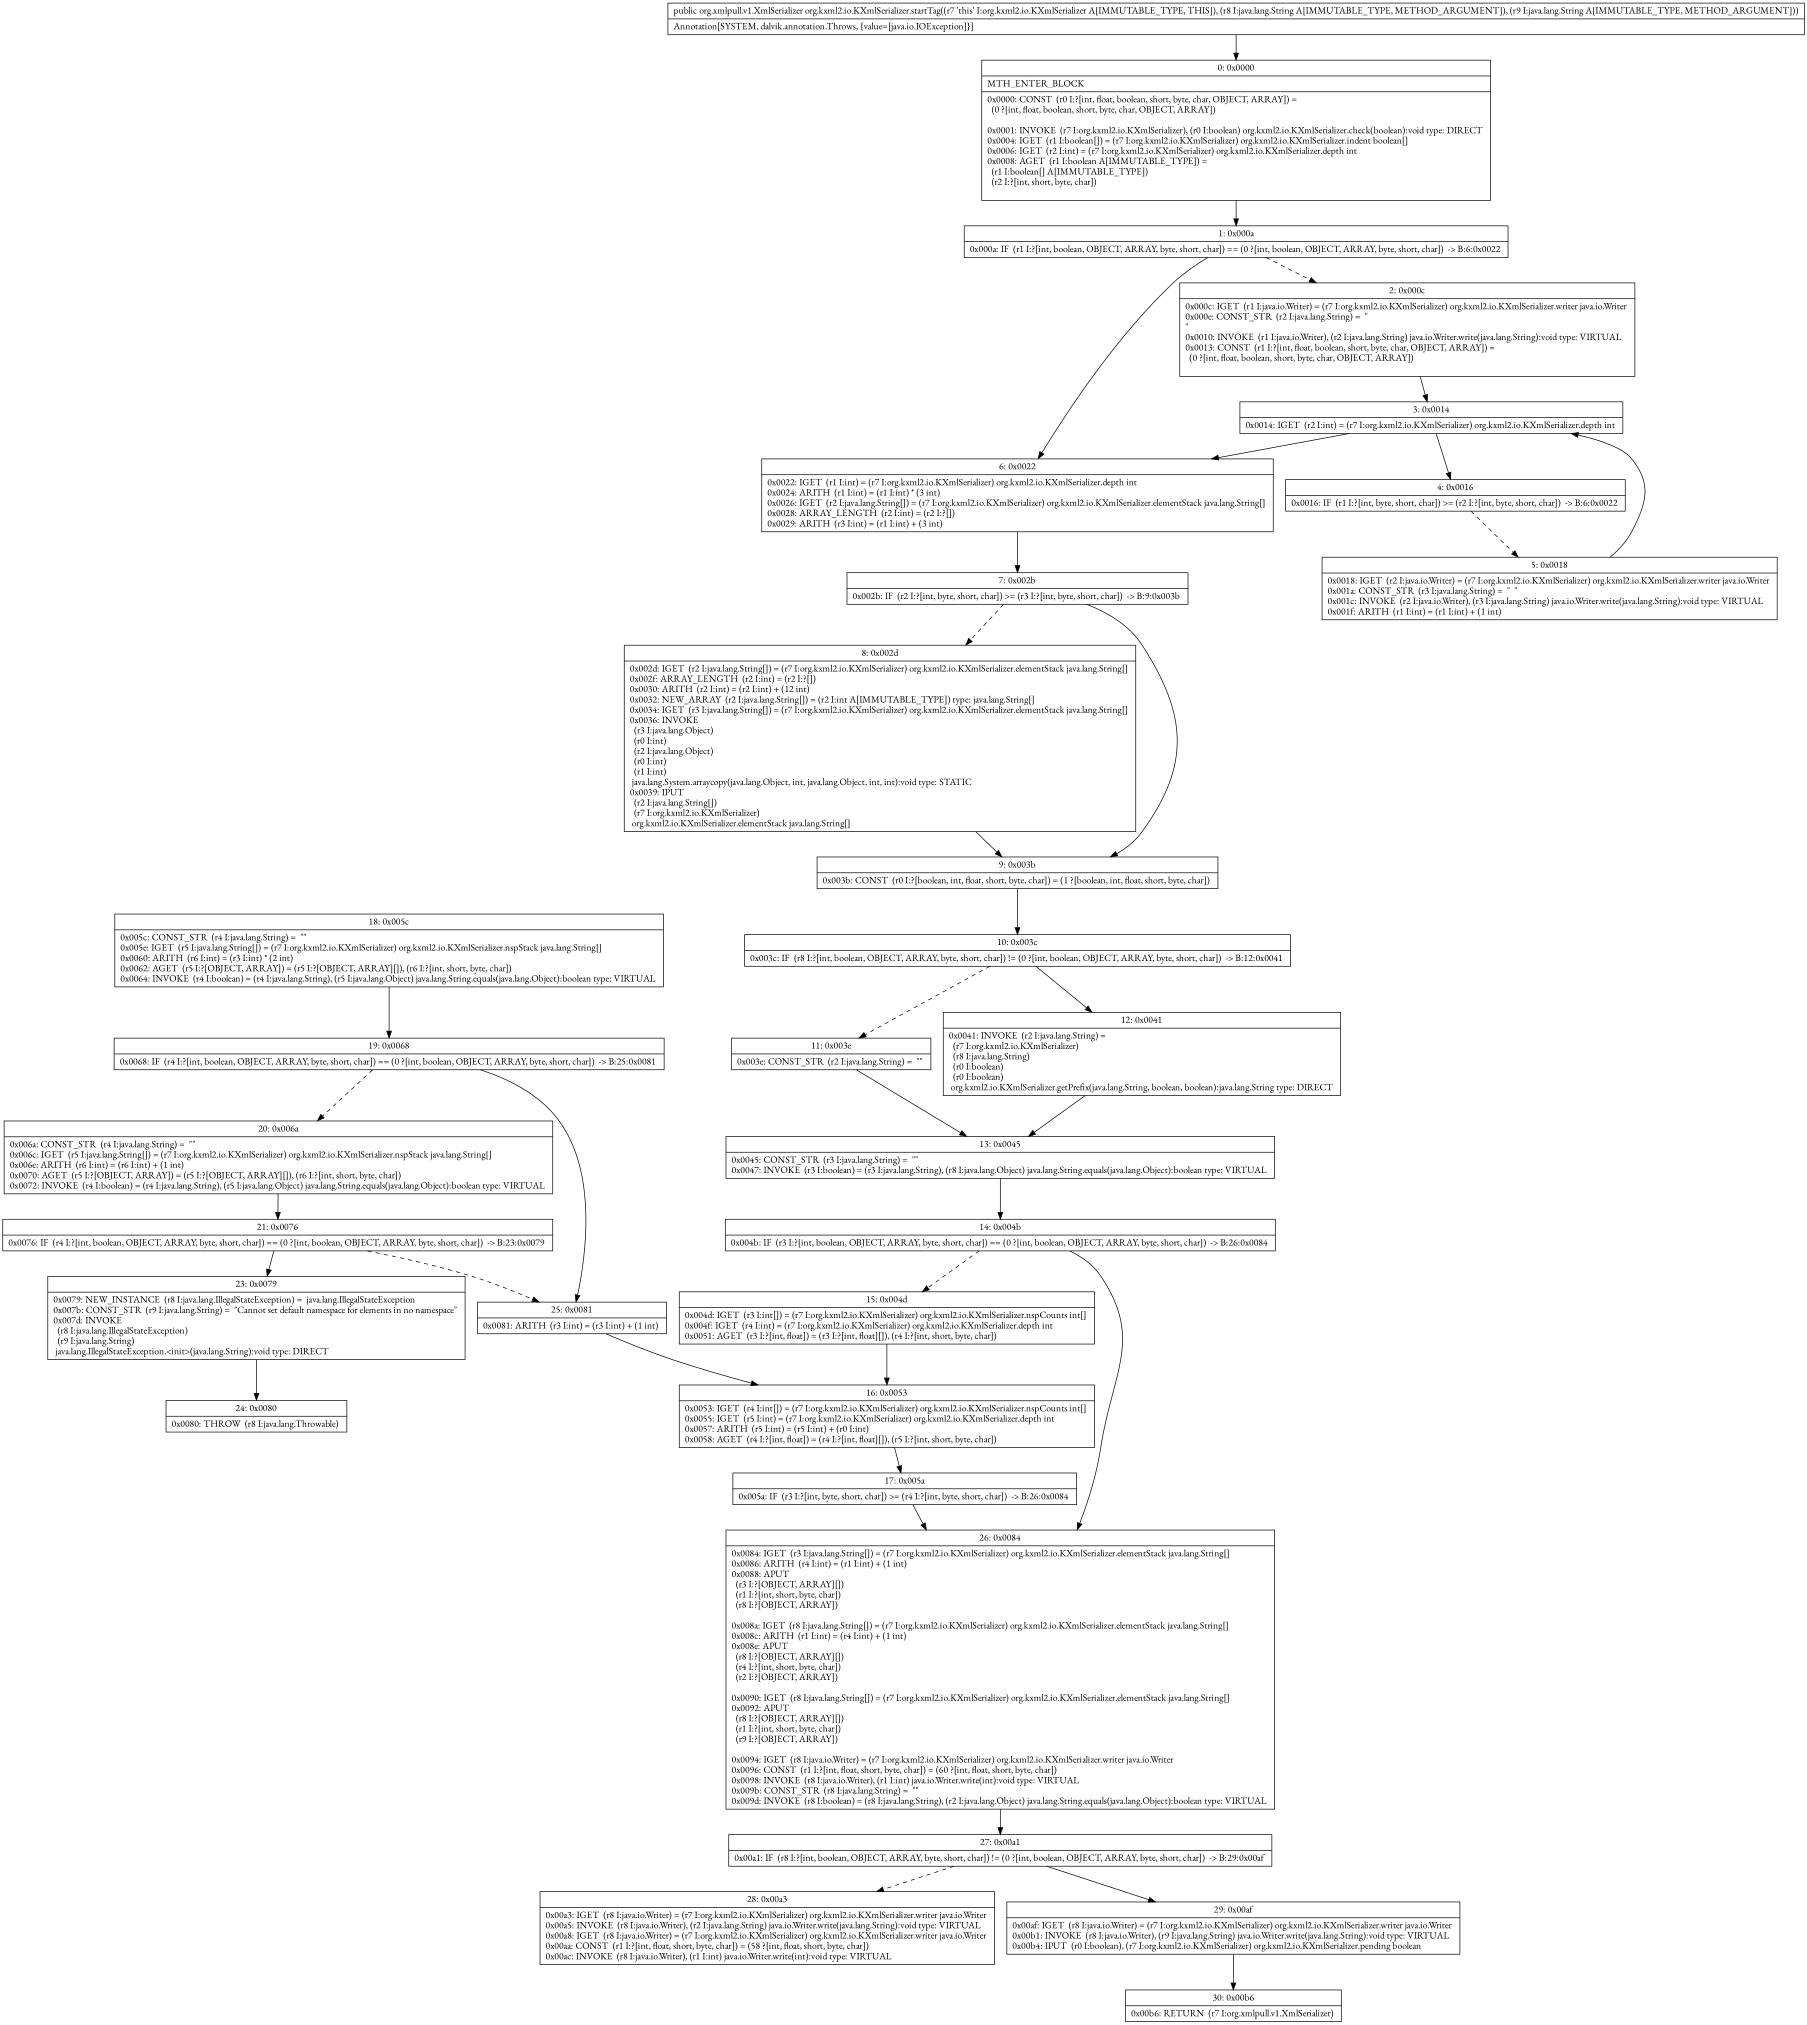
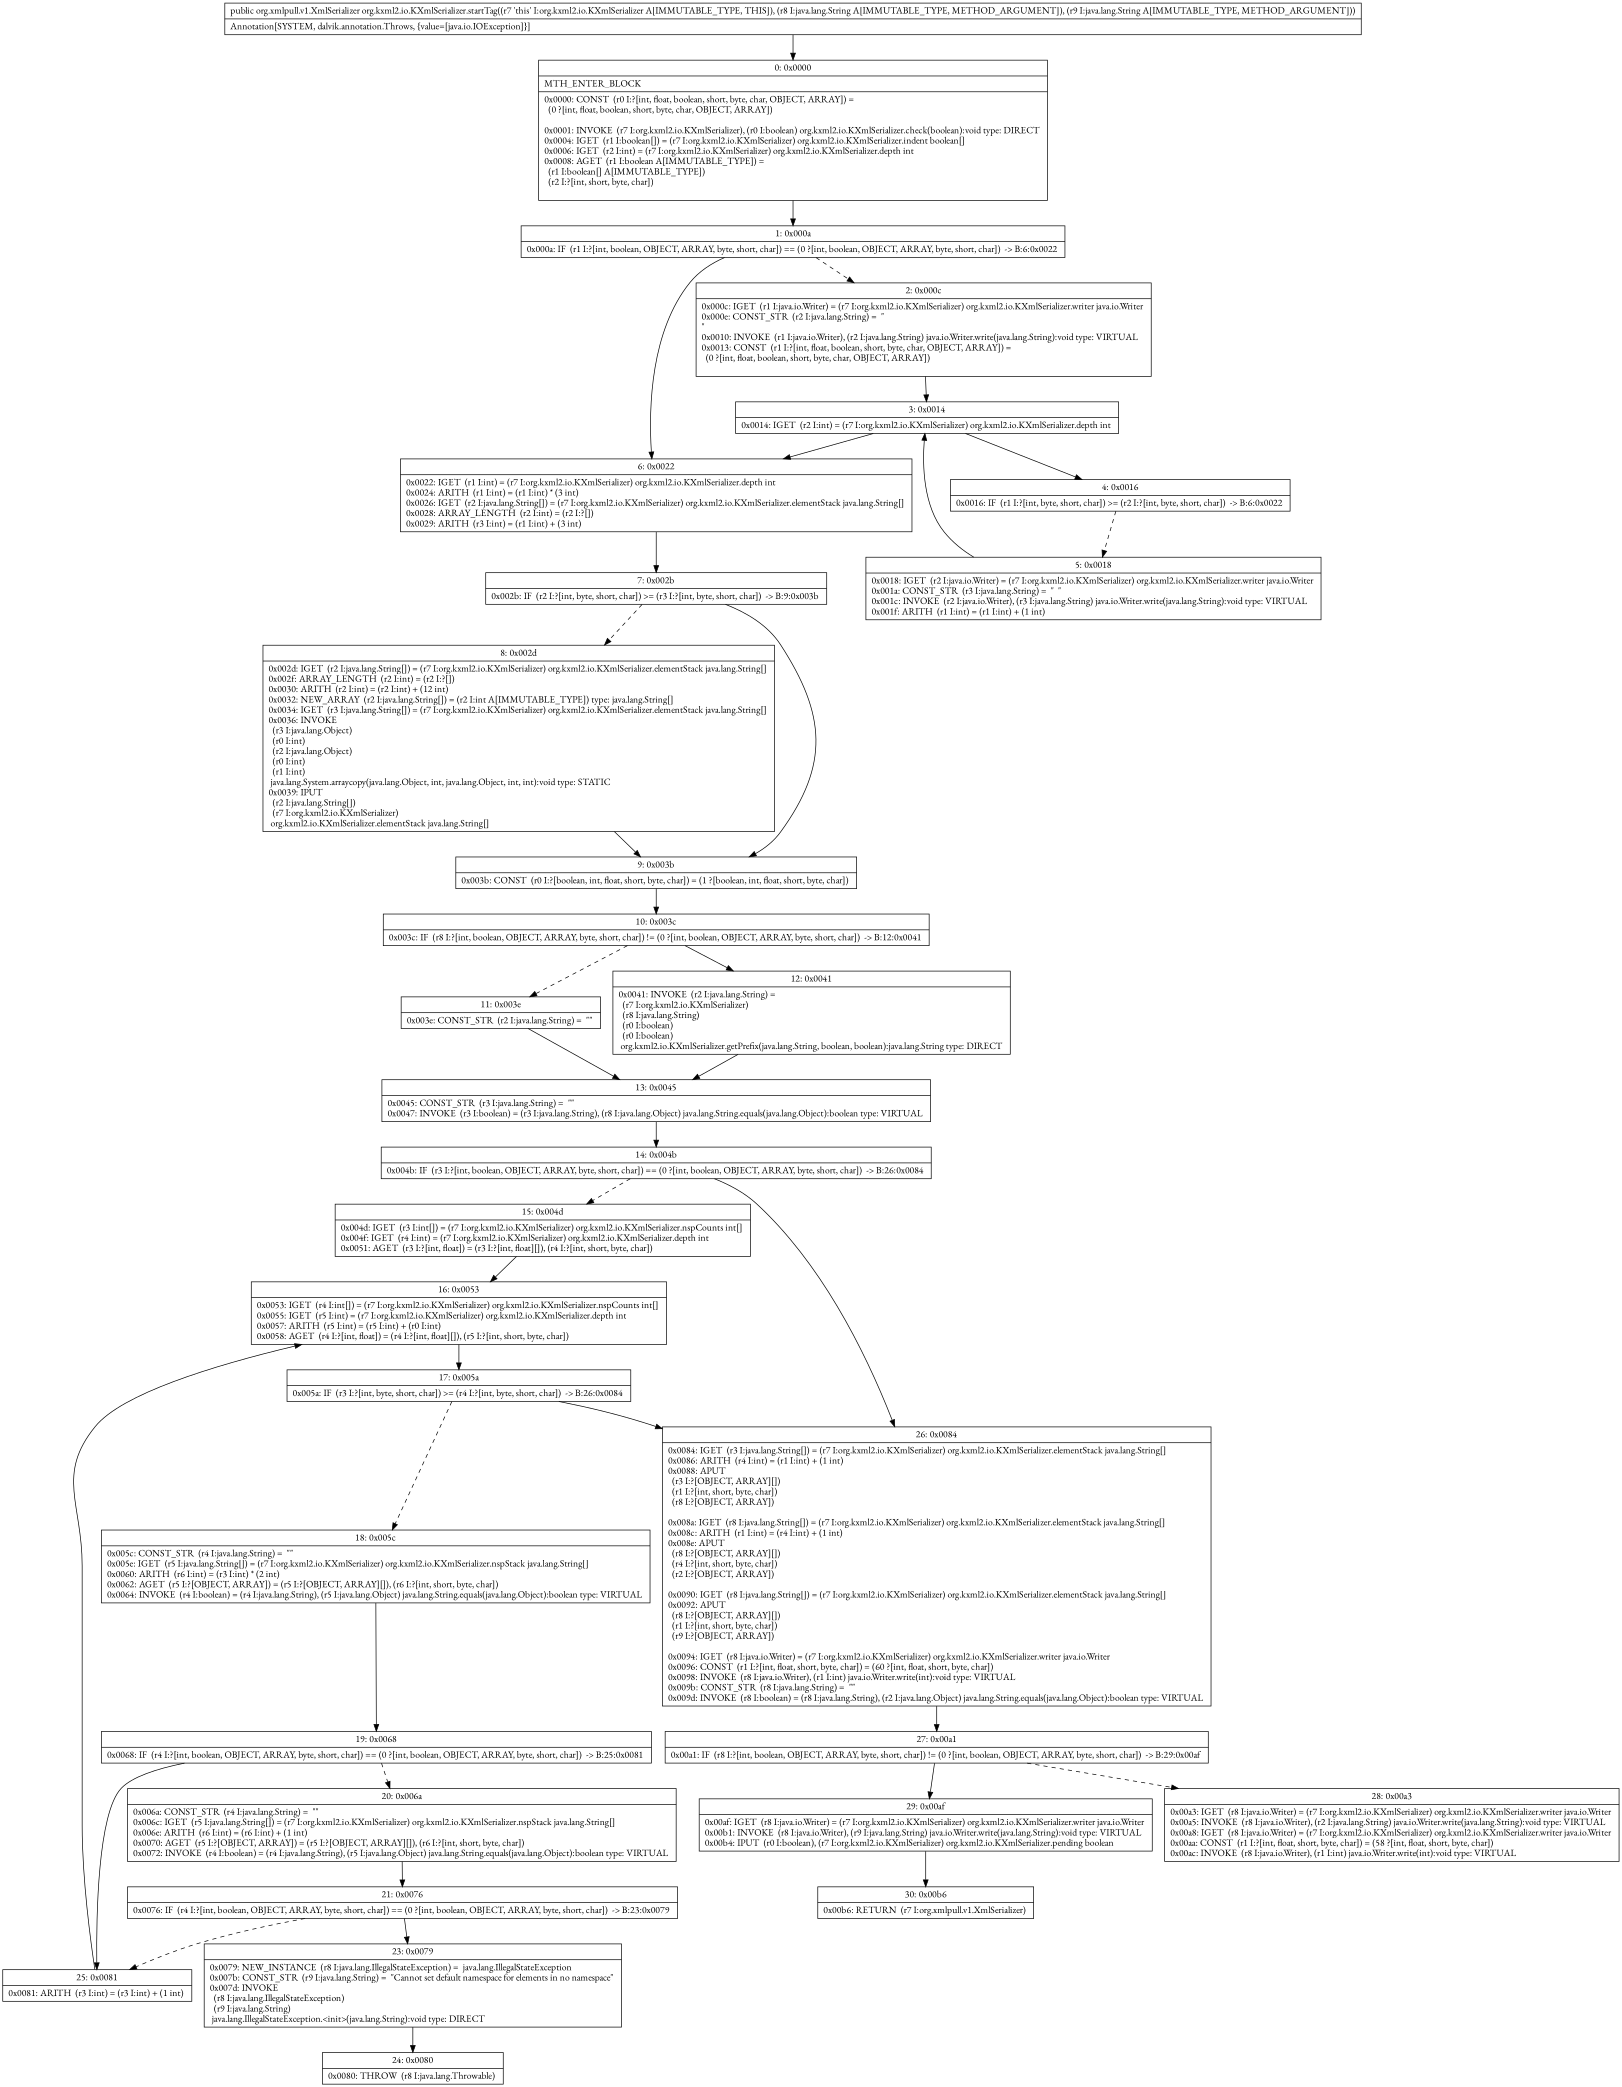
none -> (424, 1463)
